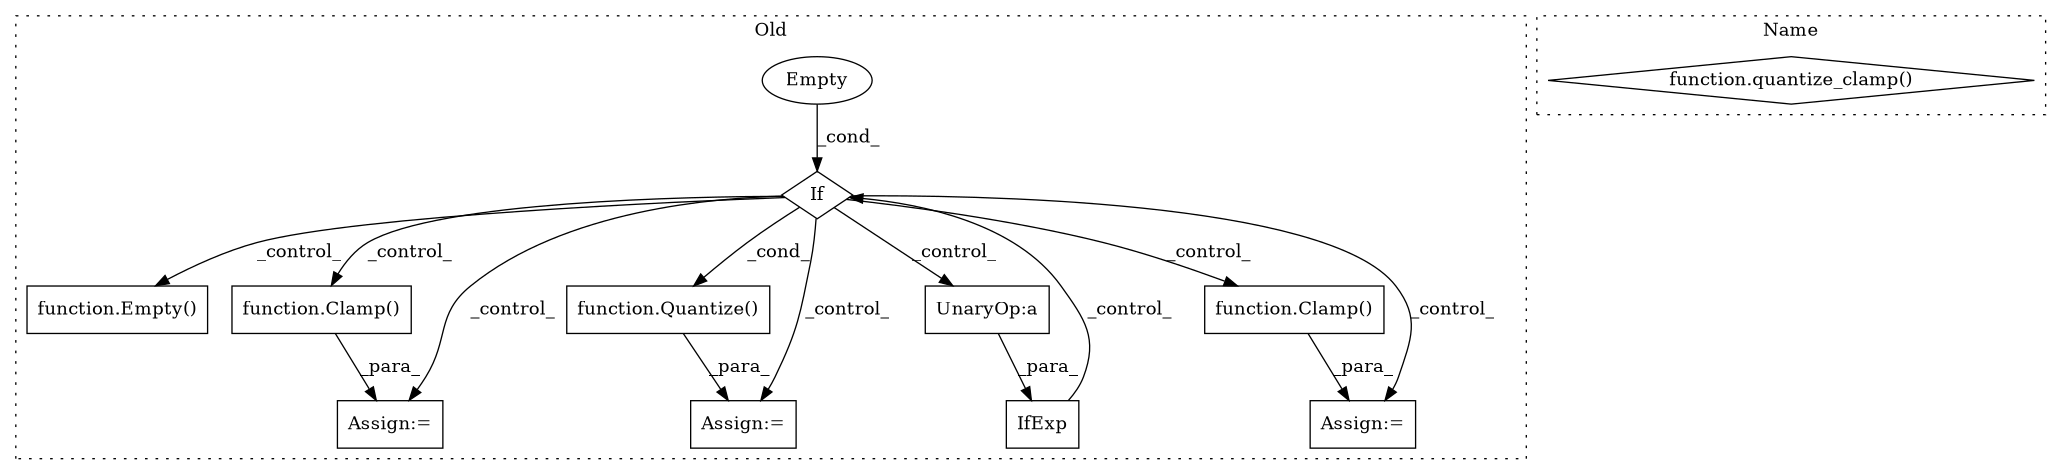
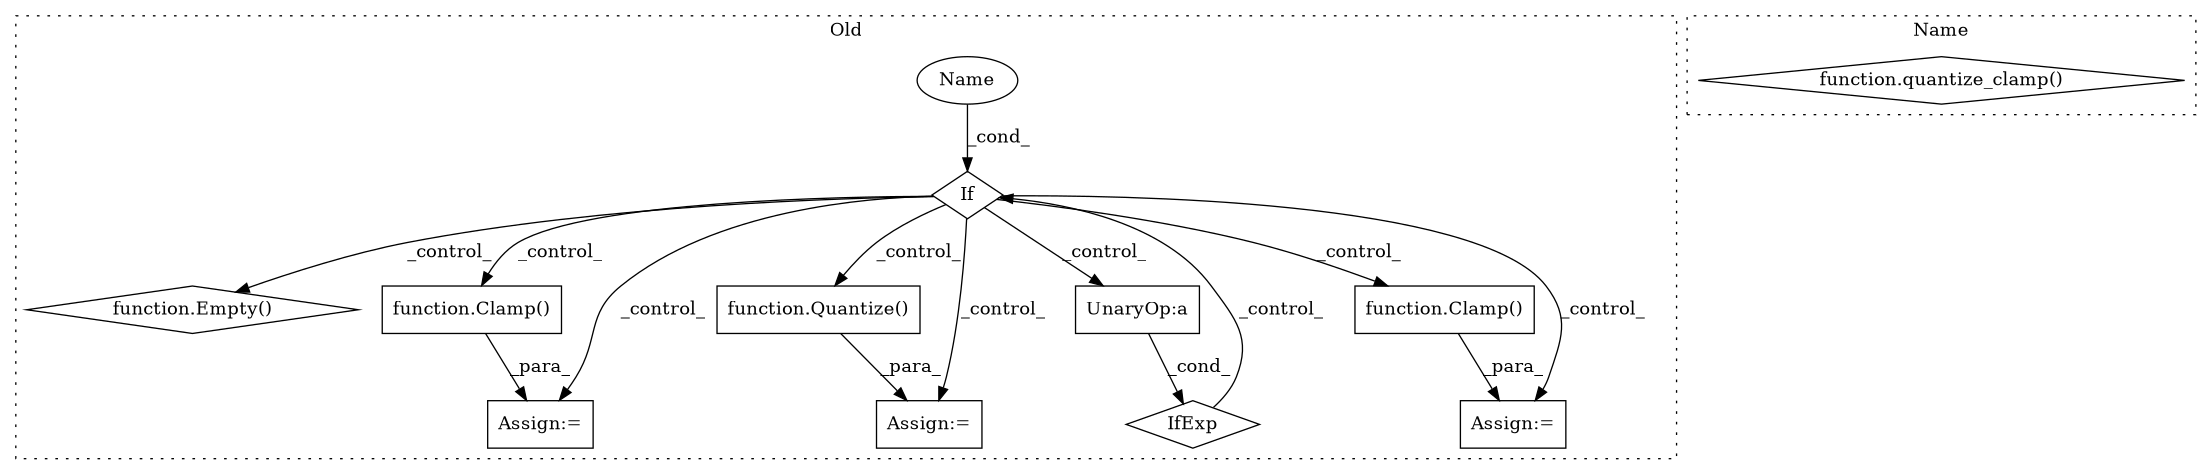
(817, 80) -> (967, 80)
(779, 252) -> (919, 252)
(117, 310) -> (192, 310)
(1048, 367) -> (1199, 367)
(1043, 424) -> (1193, 424)
